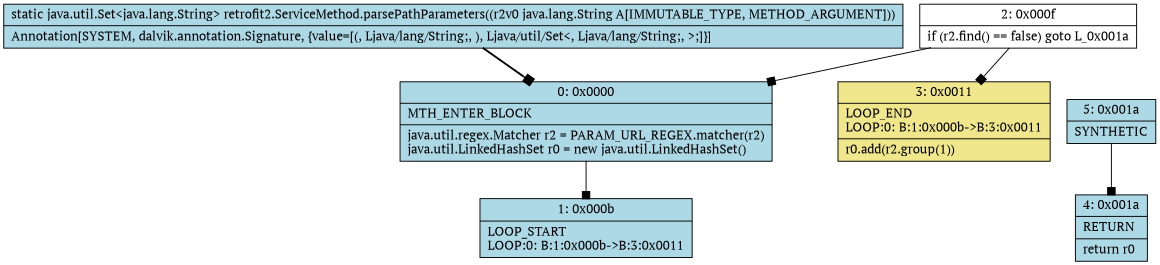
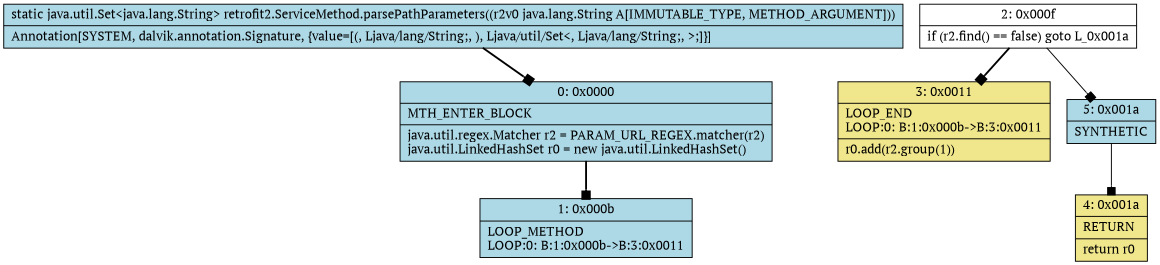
(997, 62) -> (997, 62)
(854, 64) -> (1067, 70)
(586, 175) -> (586, 175)
(1111, 228) -> (1111, 228)
(527, 232) -> (536, 232)
